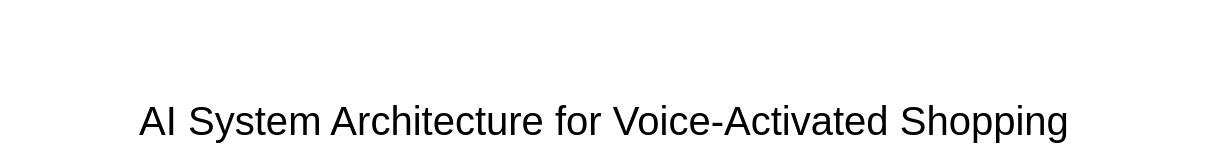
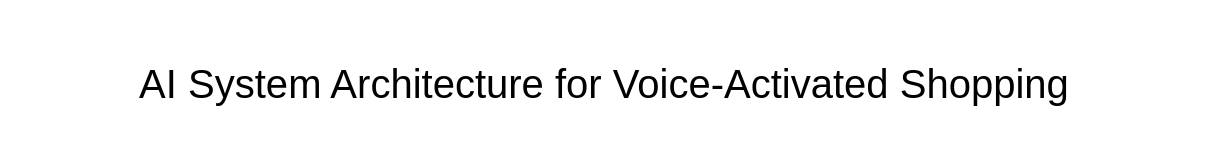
(605, 120) -> (605, 83)
